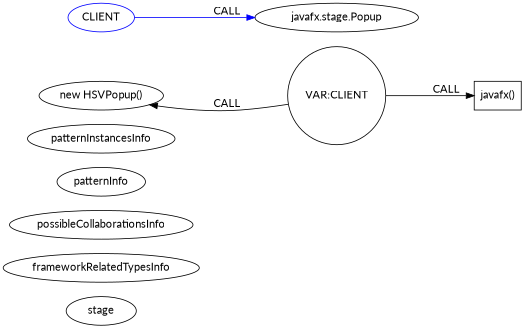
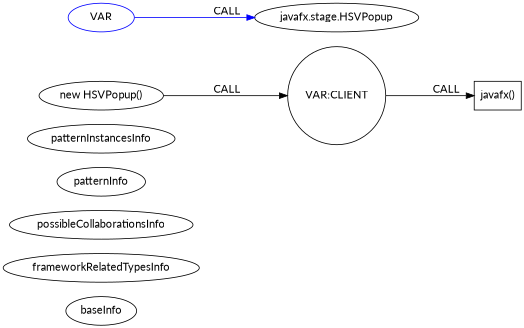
(101, 18) -> (101, 18)
(337, 18) -> (337, 18)
(223, 111) -> (221, 96)
(101, 311) -> (101, 311)
